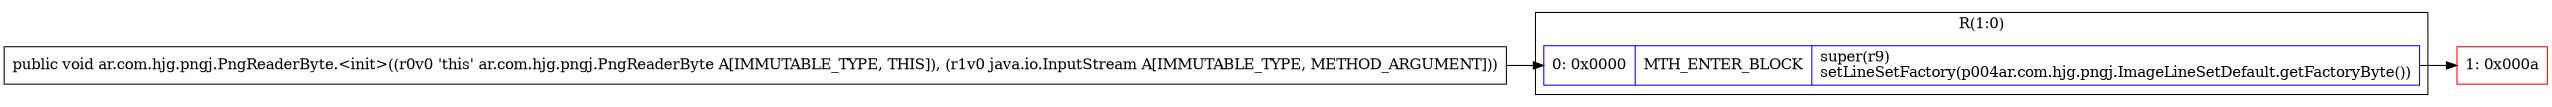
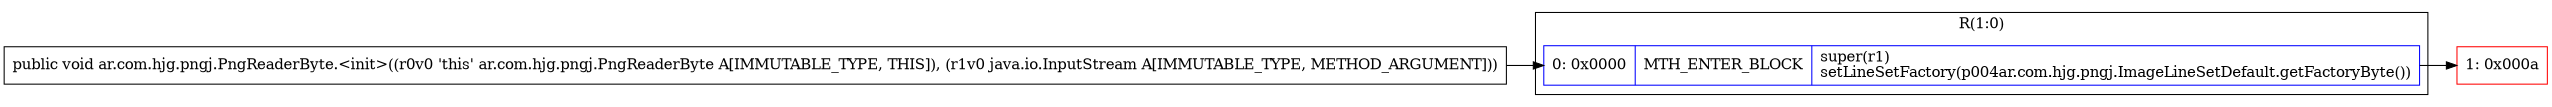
(1855, 57) -> (1855, 57)
